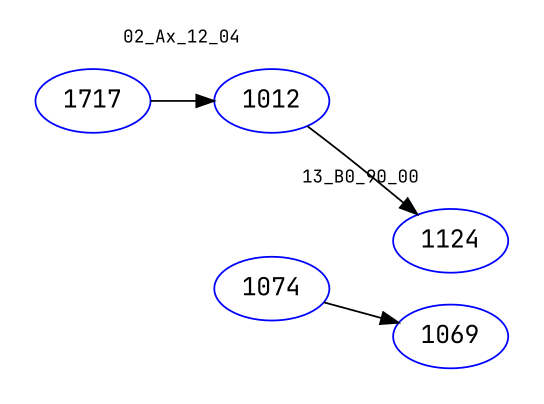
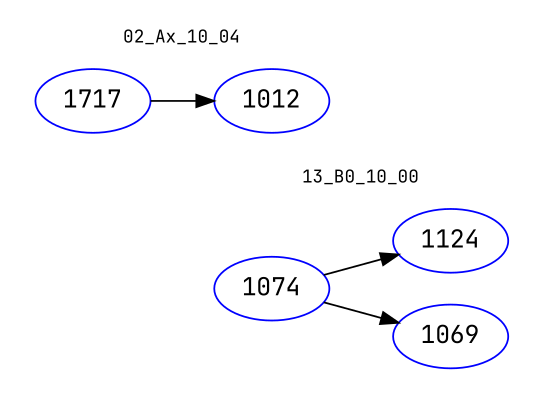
(182, 38) -> (182, 38)
(368, 173) -> (353, 267)
(361, 178) -> (361, 178)
